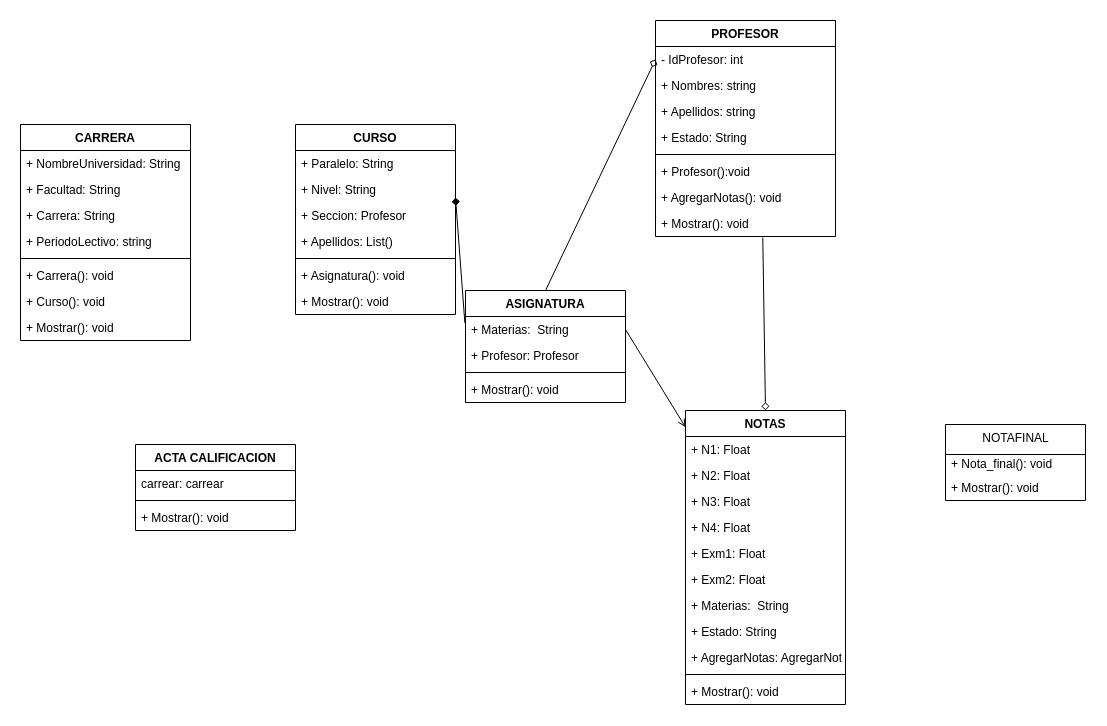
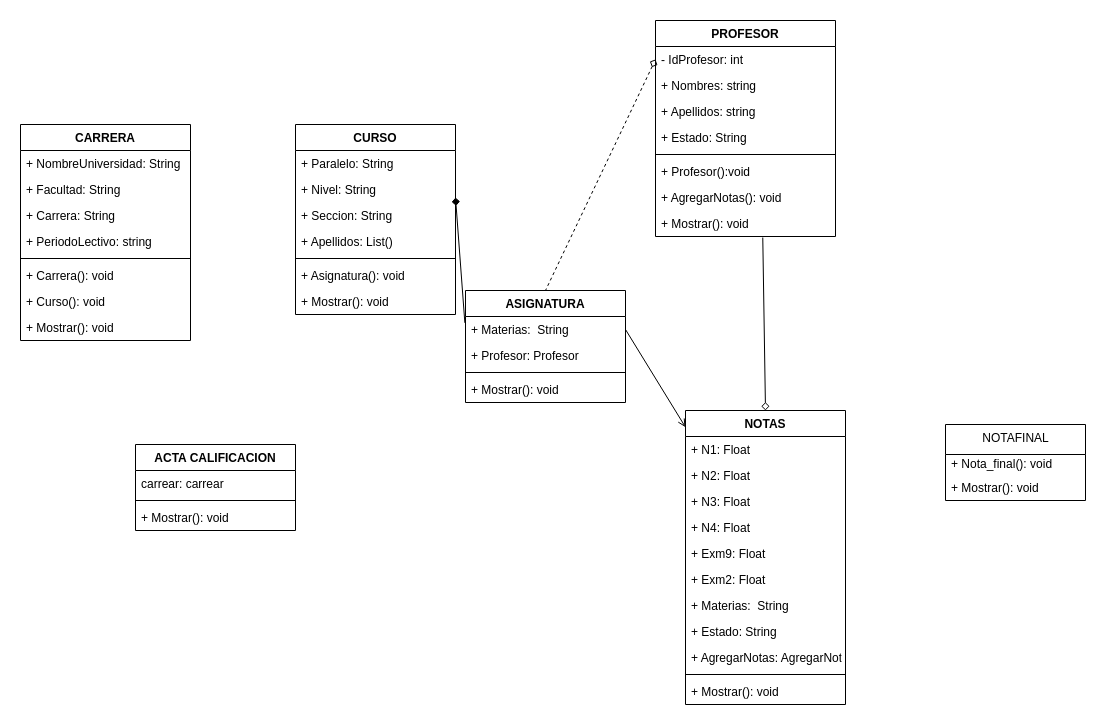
(599, 178) -> (599, 178)
(359, 216) -> (350, 216)
(728, 554) -> (728, 554)
